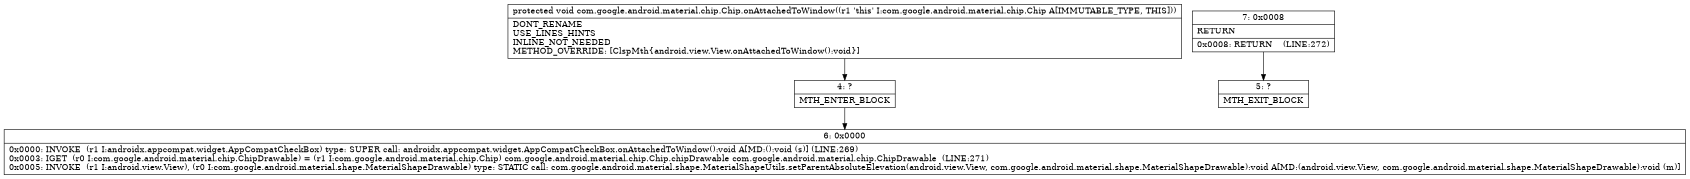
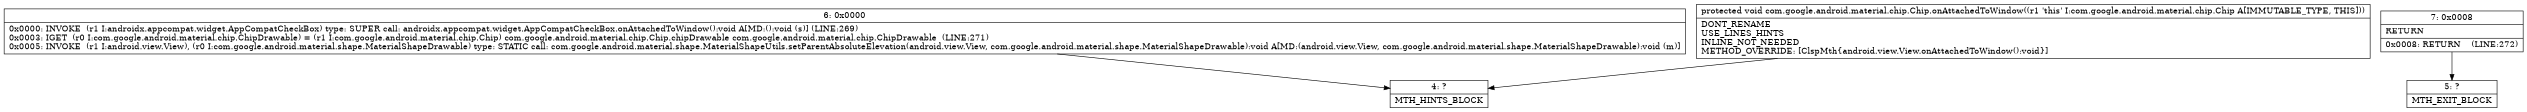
(845, 101) -> (1439, 101)
(845, 116) -> (1221, 71)
